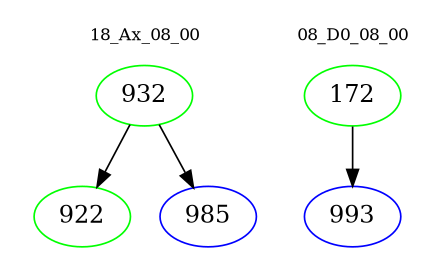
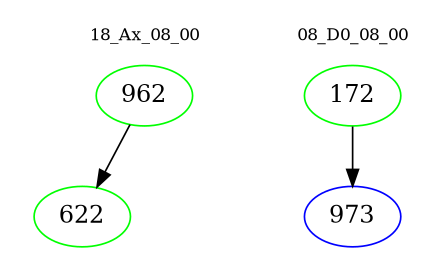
(144, 96) -> (144, 96)
(82, 217) -> (82, 217)
(208, 217) -> none
(353, 217) -> (353, 217)
